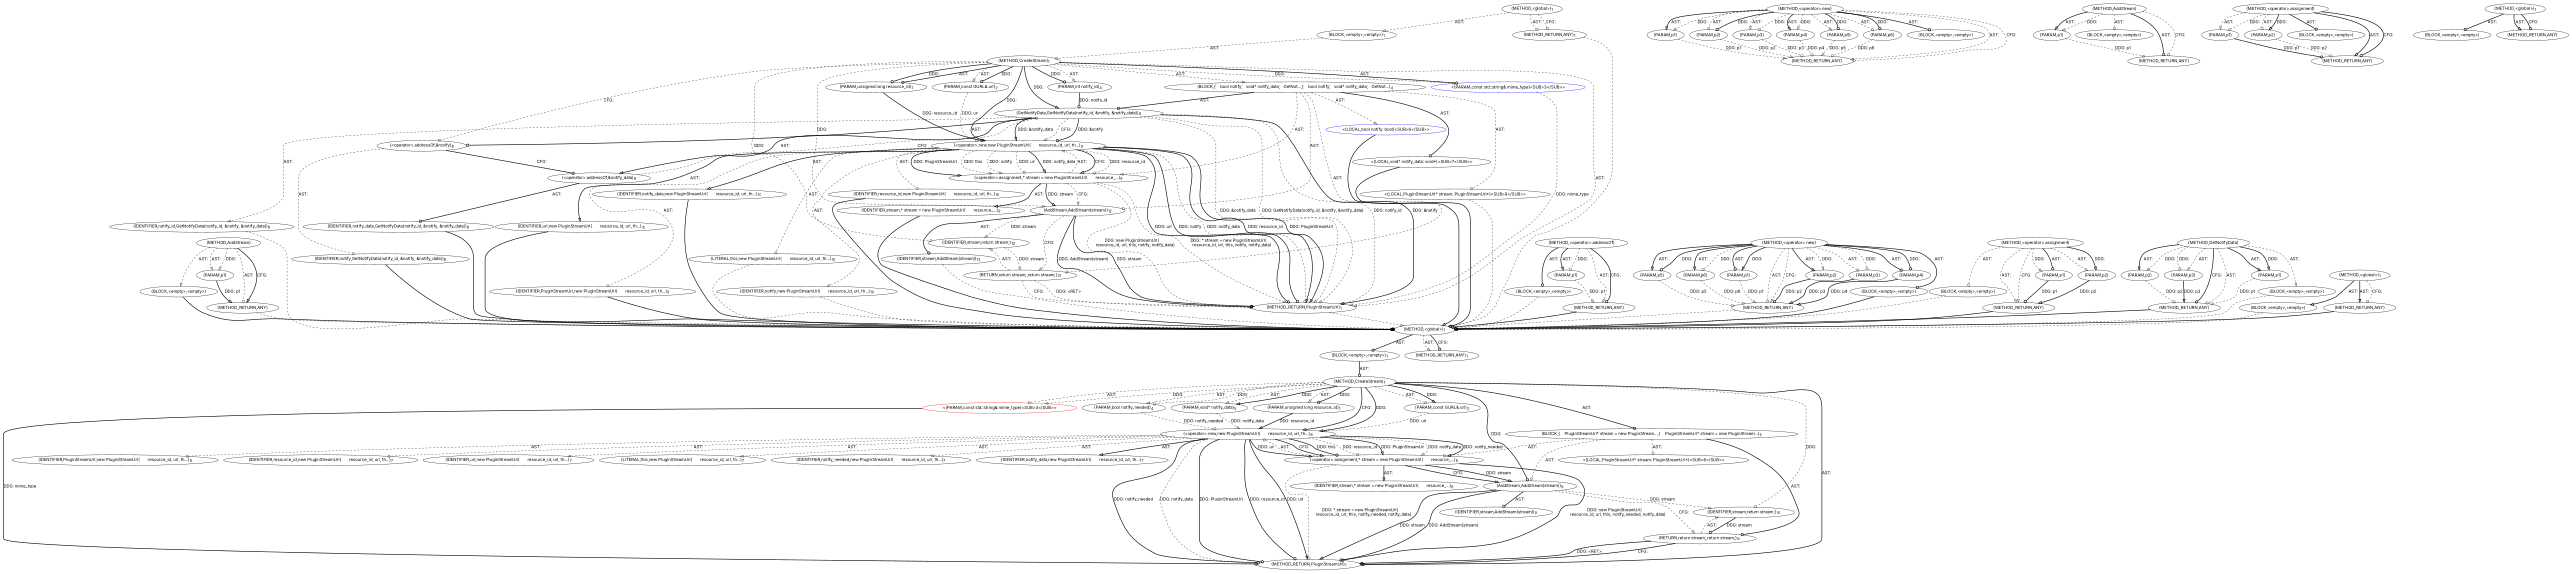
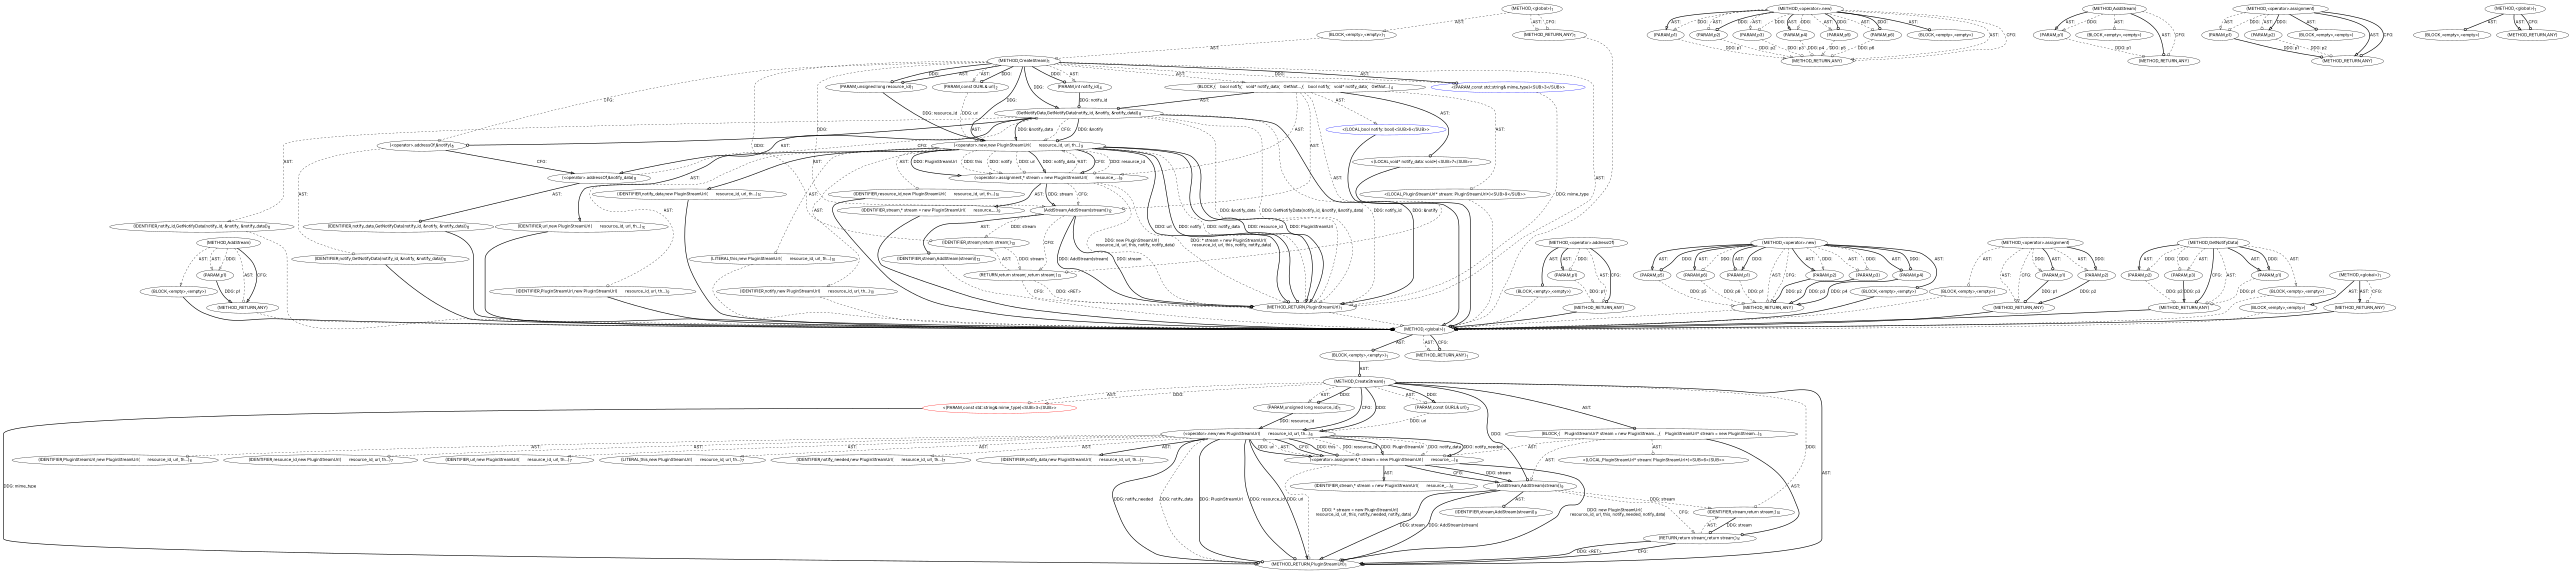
(509, 162) -> (509, 162)
(1124, 408) -> none
(1209, 408) -> none
